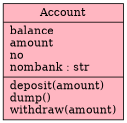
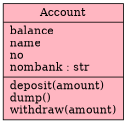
(32, 43) -> (26, 43)
